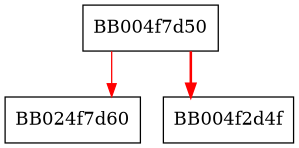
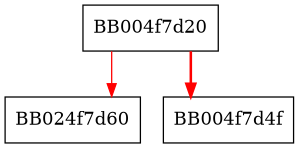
(151, 28) -> (151, 28)
(228, 120) -> (228, 120)
